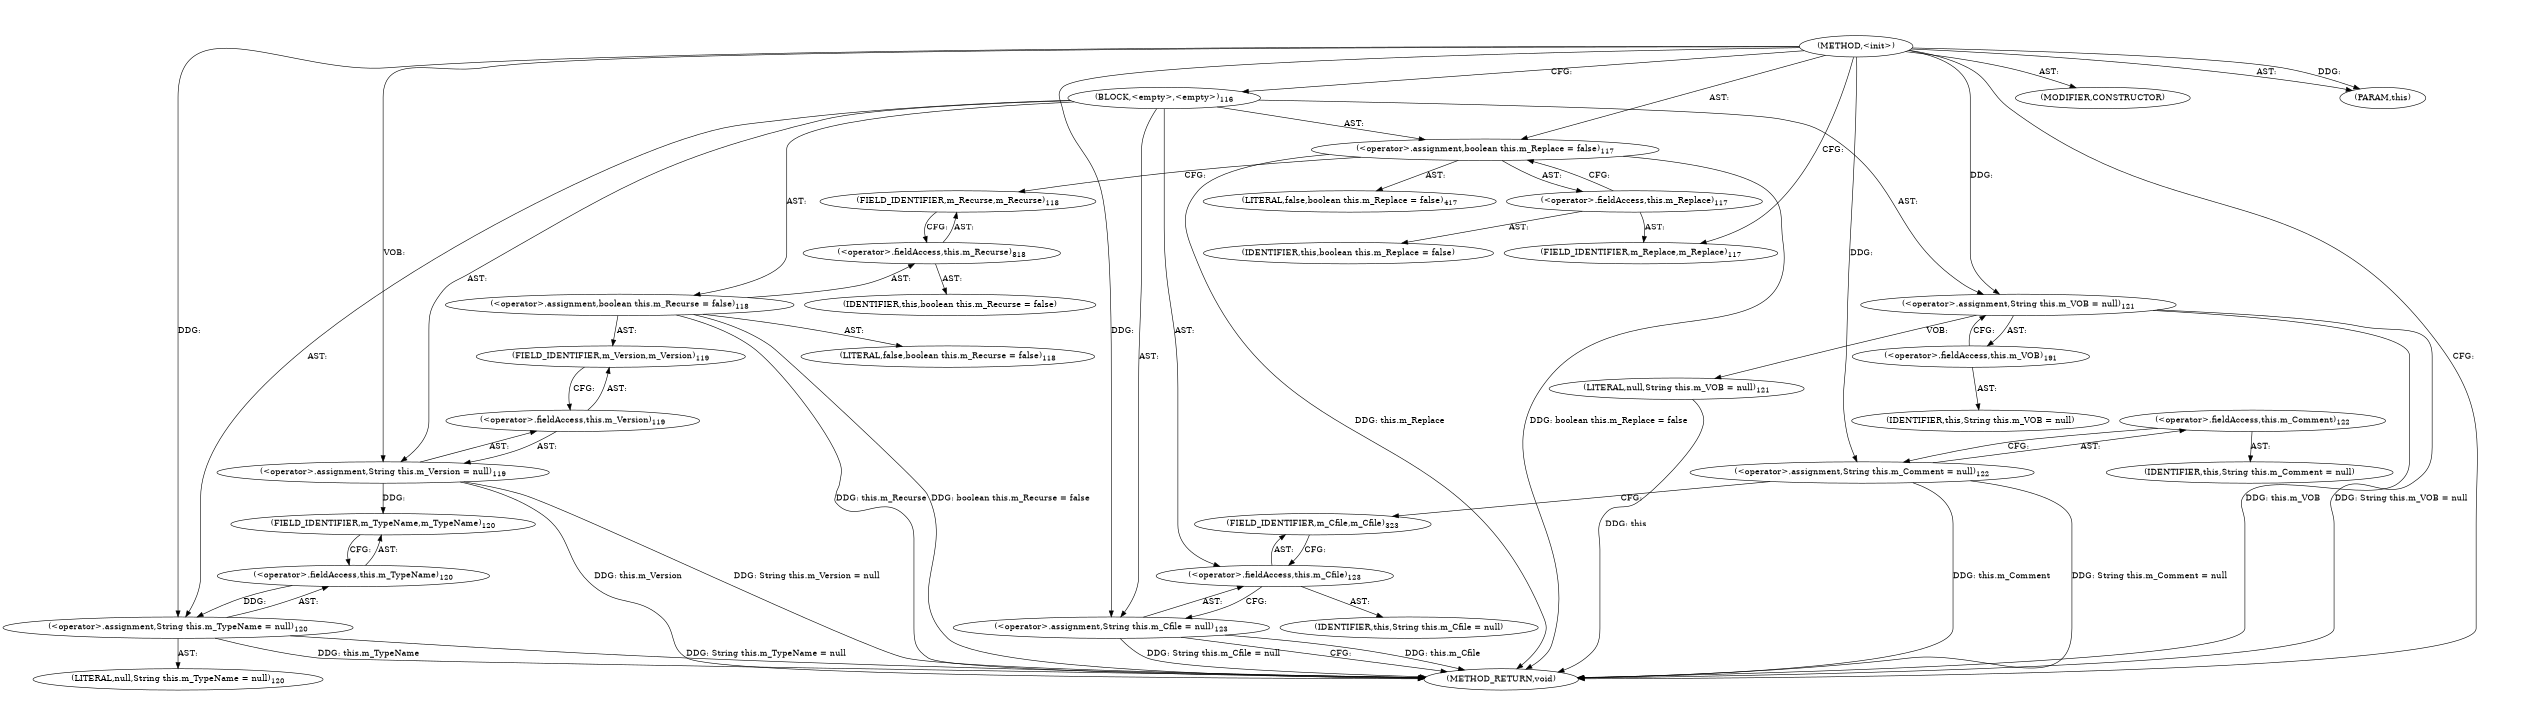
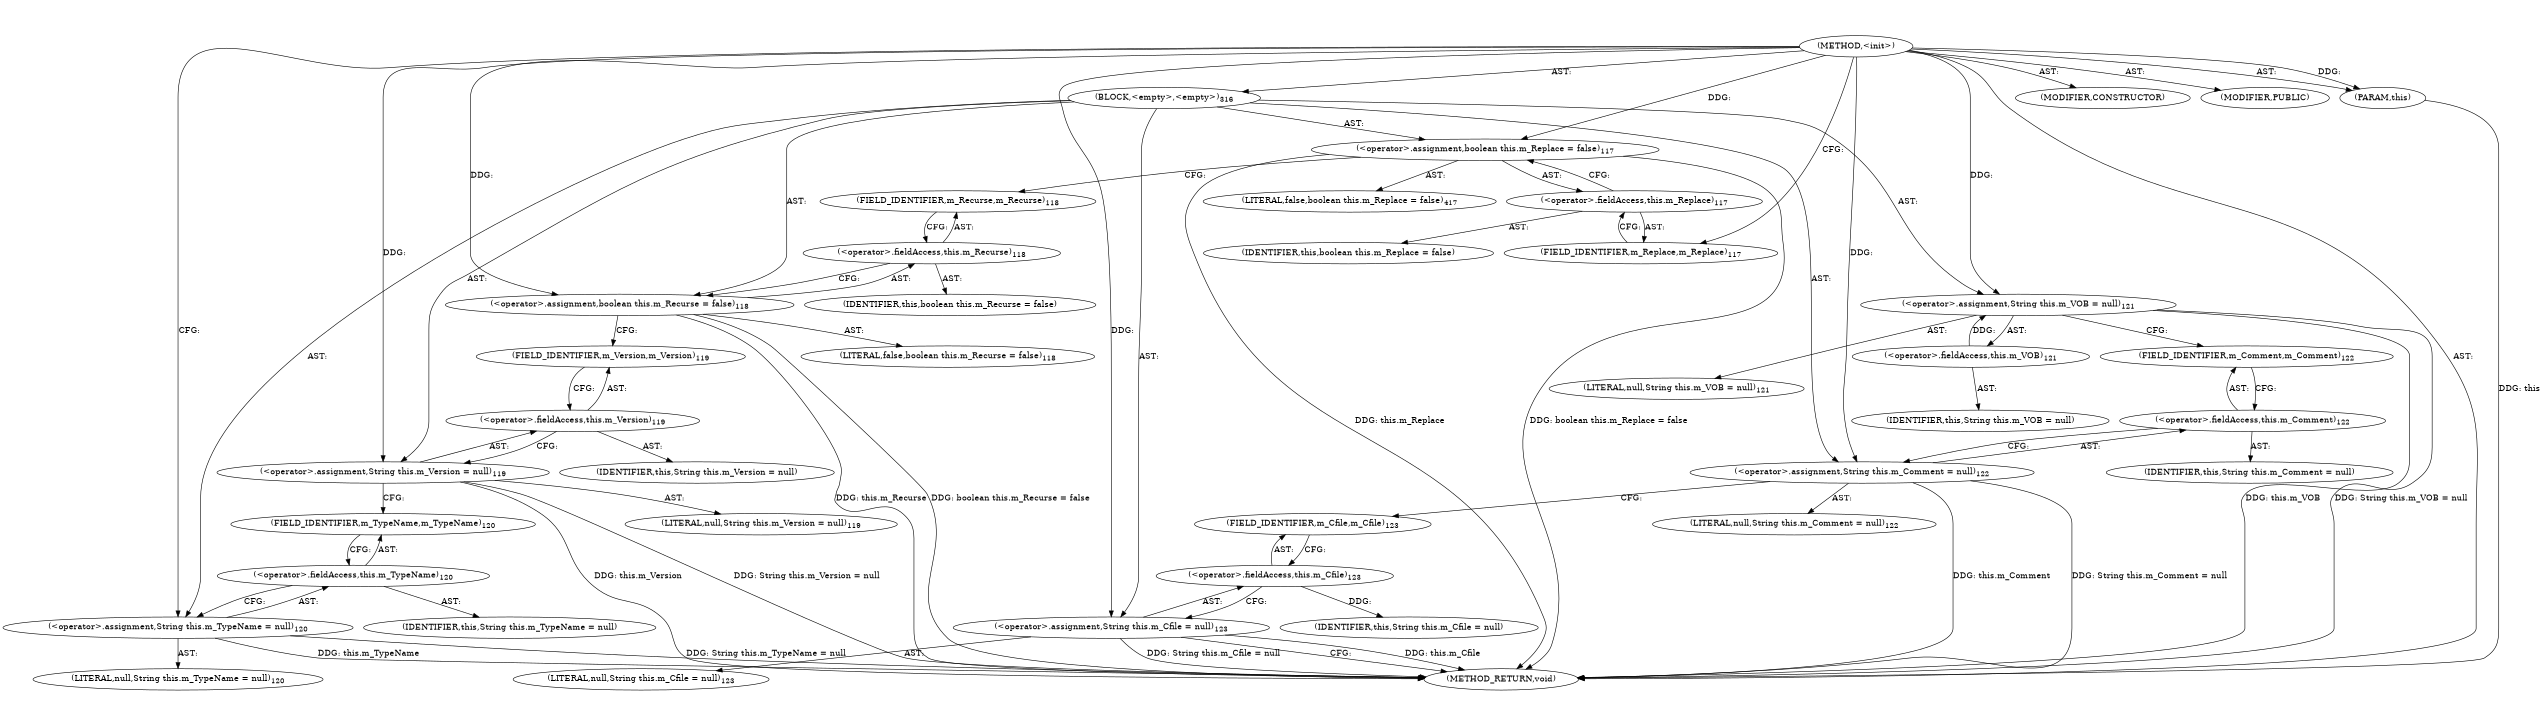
none -> (1002, 59)
(1563, 72) -> (1563, 72)
(1227, 97) -> (1227, 97)
(1721, 98) -> (1721, 98)
none -> (2265, 98)
none -> (1619, 231)
(1019, 252) -> (1019, 252)
(396, 253) -> (396, 253)
none -> (802, 282)
(191, 331) -> (191, 331)
(628, 331) -> (628, 331)
(1939, 331) -> (1939, 331)
(1985, 331) -> (1985, 331)
(1176, 345) -> (1668, 140)
(2051, 356) -> (2051, 356)
none -> (2247, 357)
(2465, 357) -> (2465, 357)
(549, 447) -> (549, 447)
none -> (697, 473)
(395, 498) -> (395, 498)
(1603, 517) -> (2340, 667)
(1392, 523) -> (1392, 523)
none -> (761, 524)
none -> (1794, 524)
(256, 602) -> (256, 602)
(1362, 602) -> (1362, 602)
none -> (510, 628)
none -> (641, 679)
